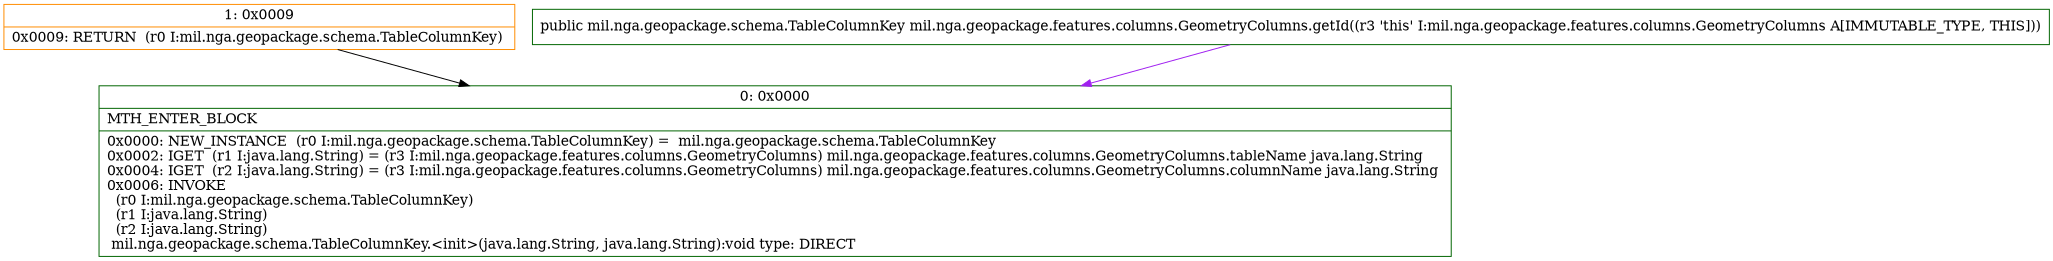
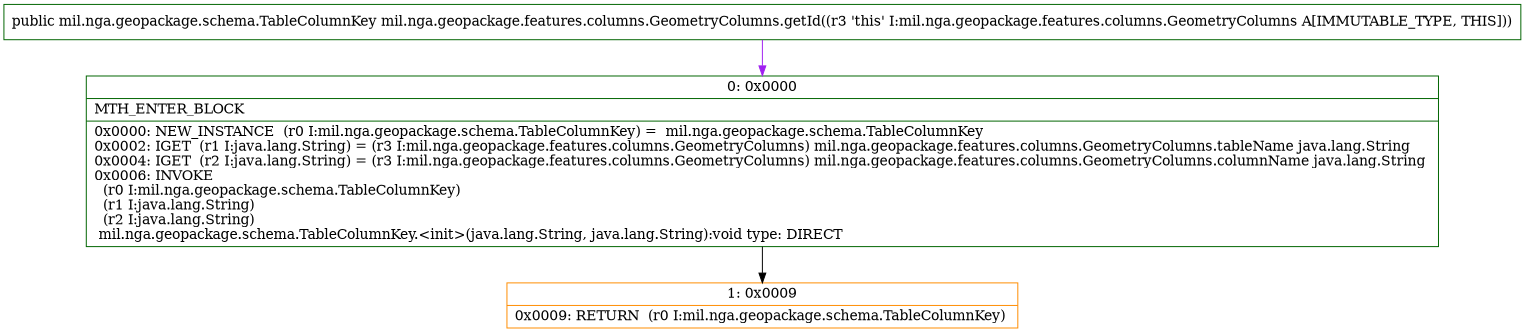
(399, 66) -> (762, 260)
